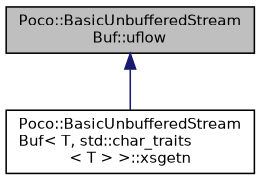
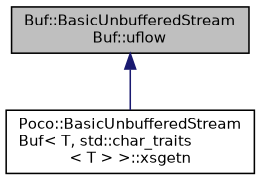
(130, 30) -> (130, 30)
